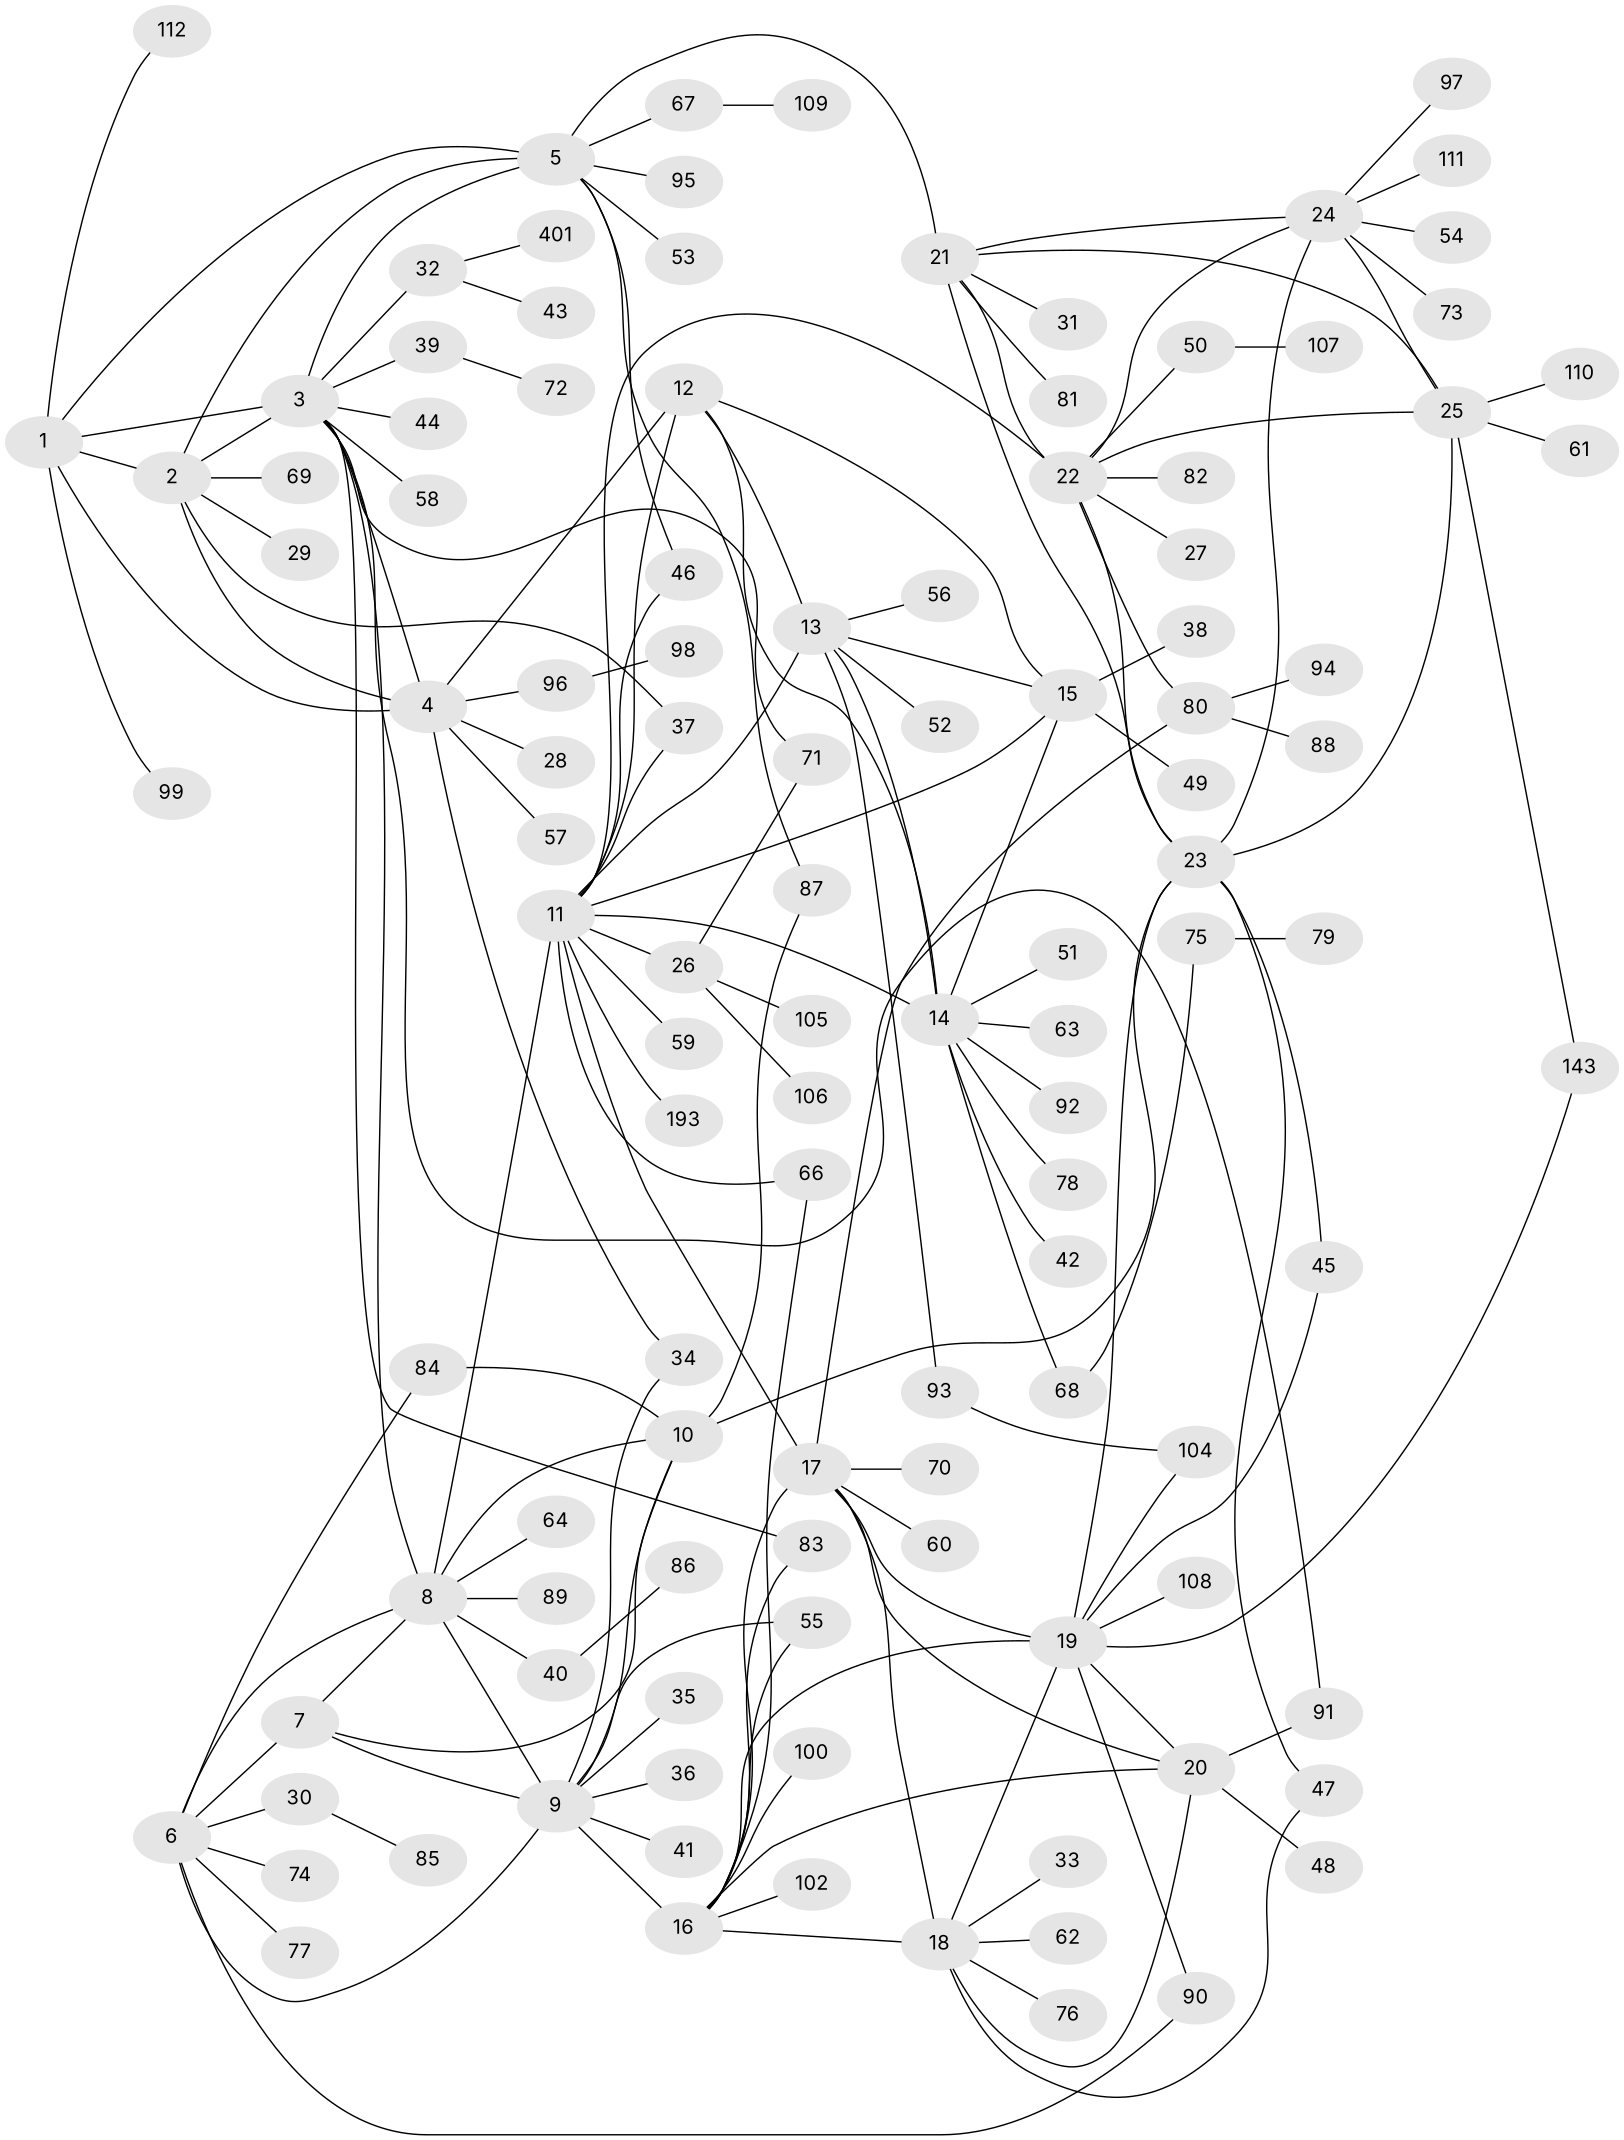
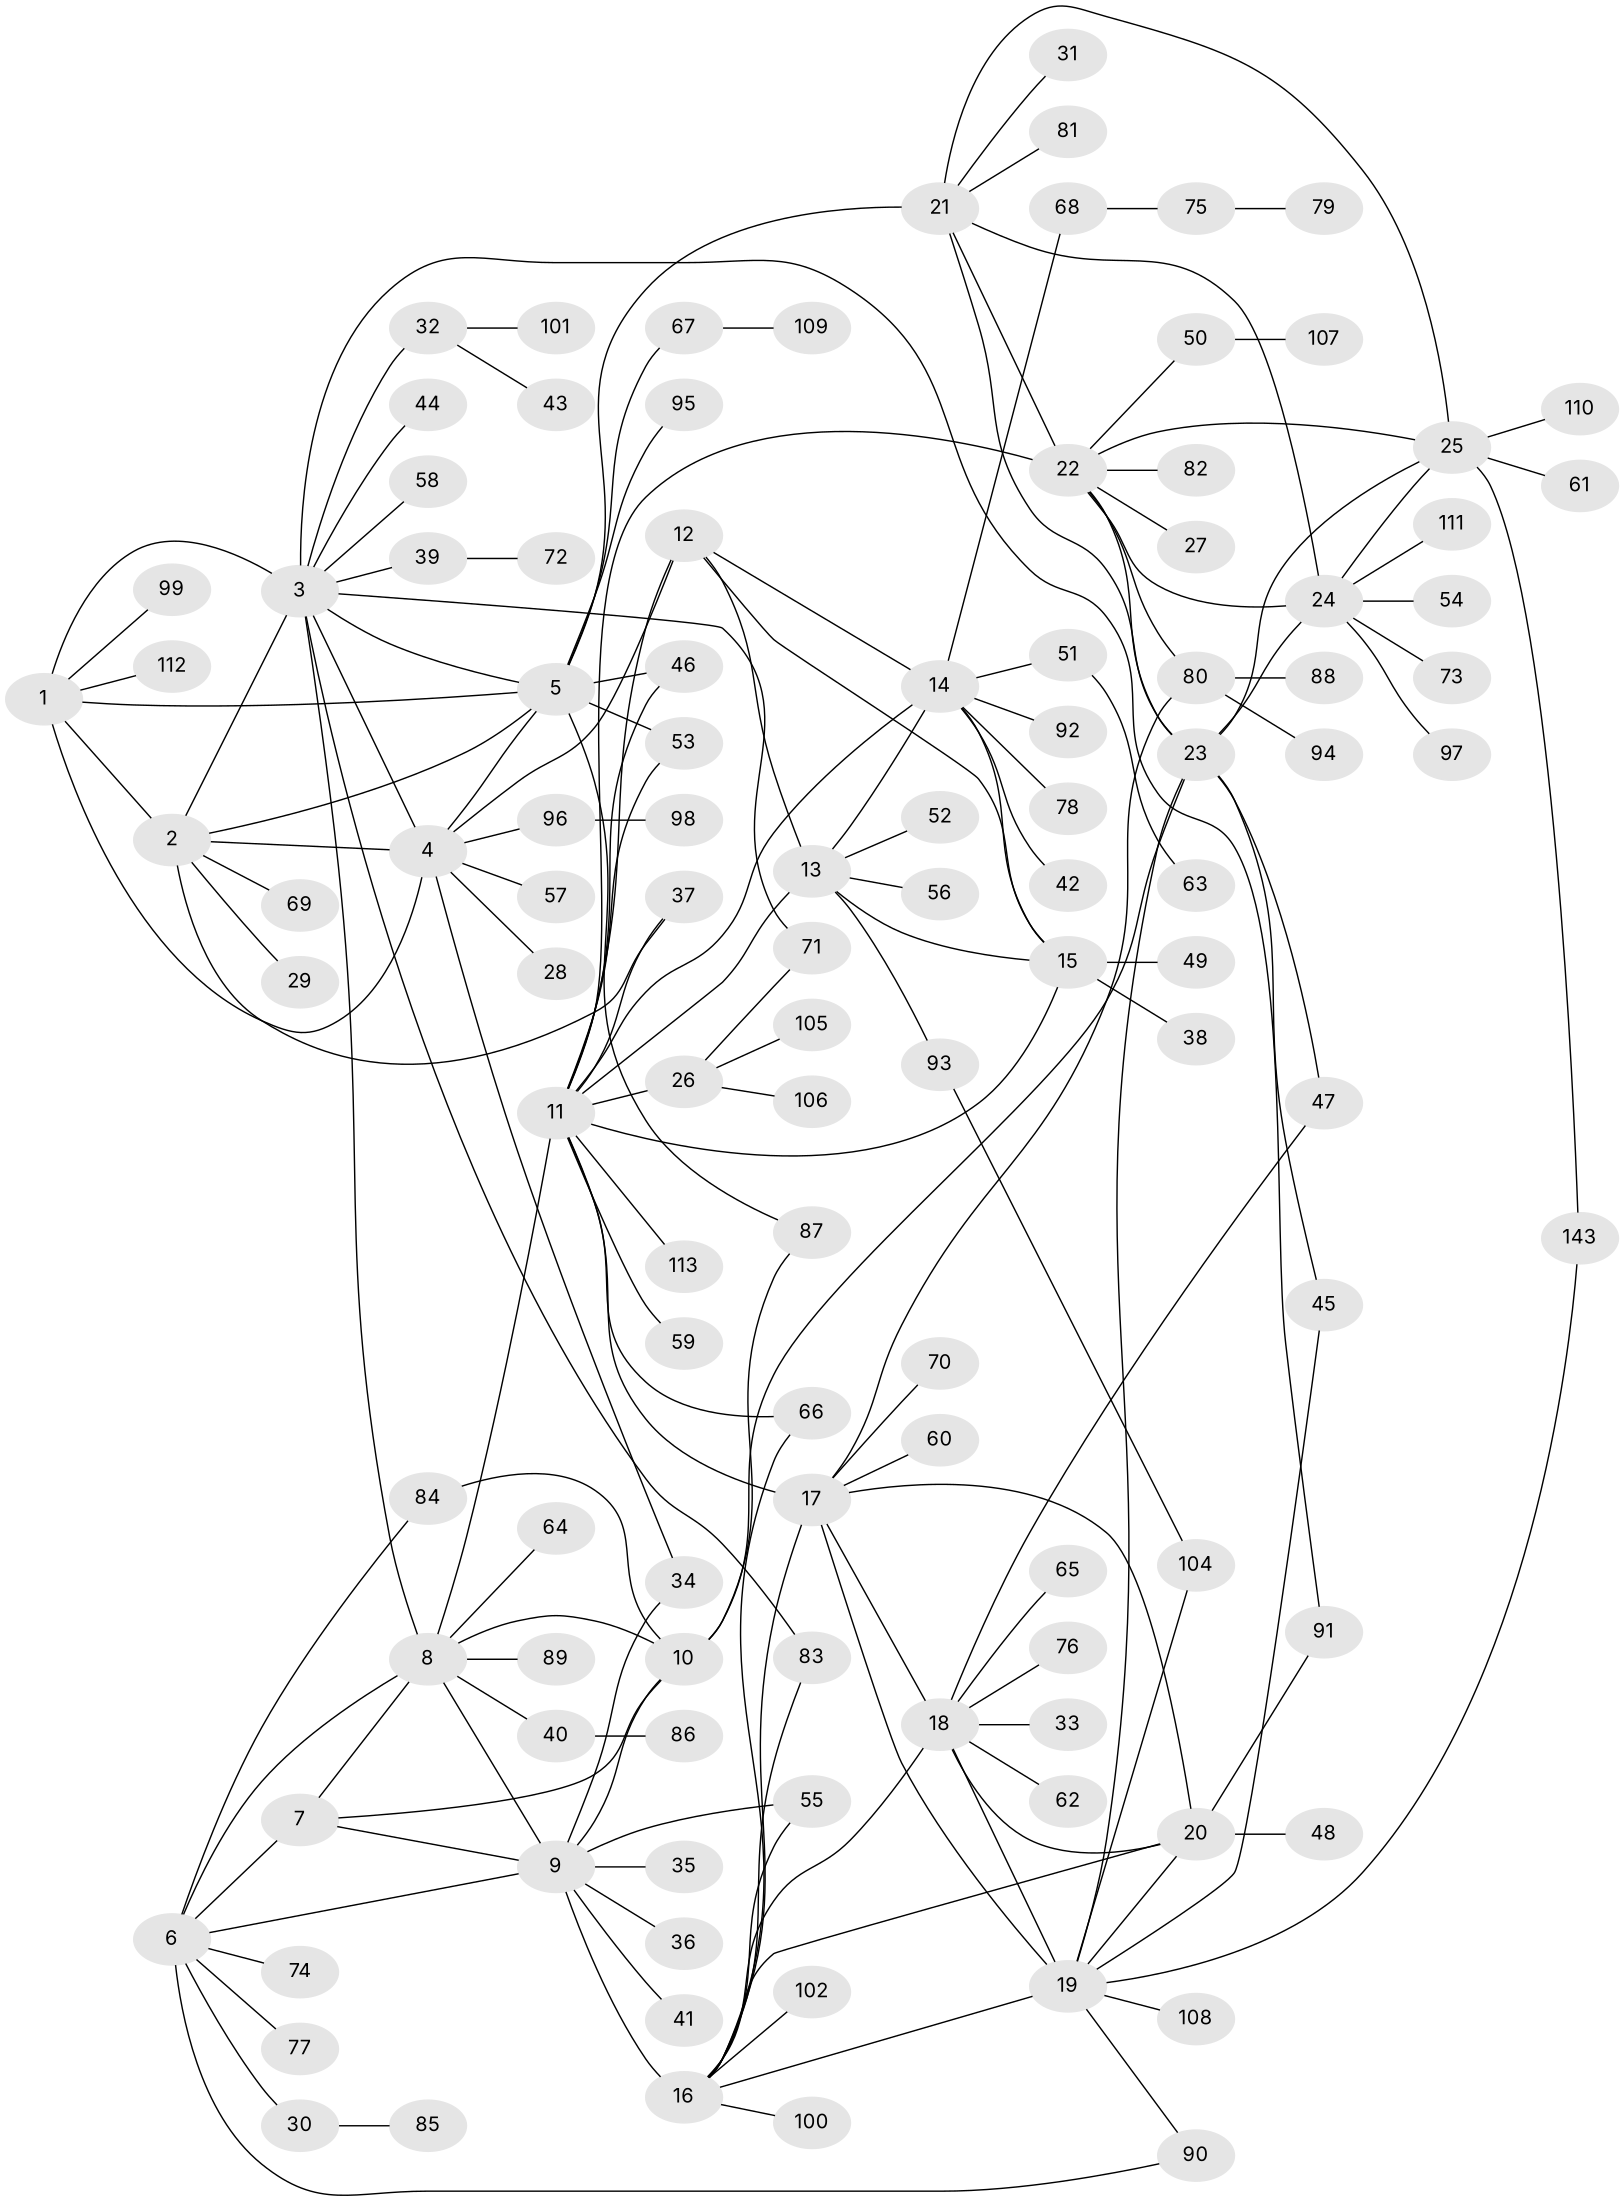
(556, 236) -> (556, 328)
none -> (492, 770)
none -> (610, 924)
(1004, 1025) -> (1127, 739)
(684, 1121) -> (684, 1267)
none -> (1068, 1571)
